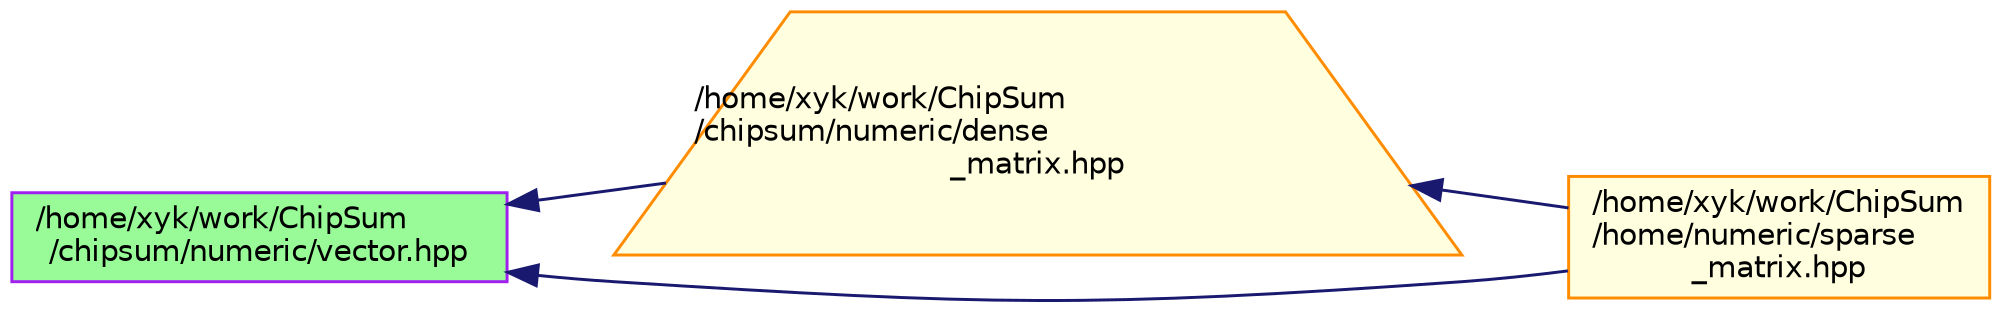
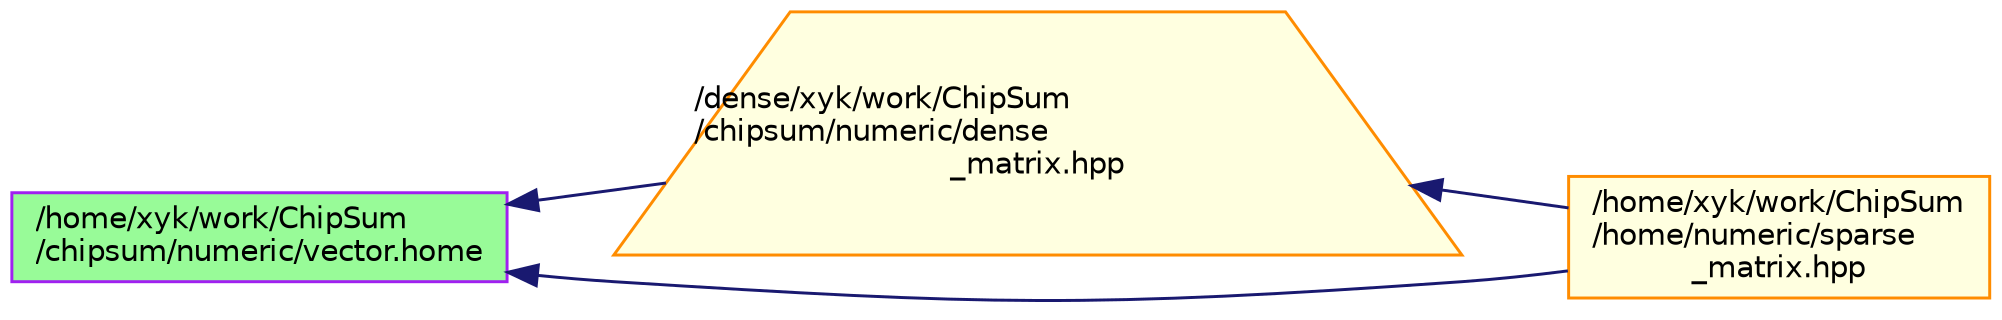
(1038, 133) -> (1038, 133)
(259, 237) -> (259, 237)
